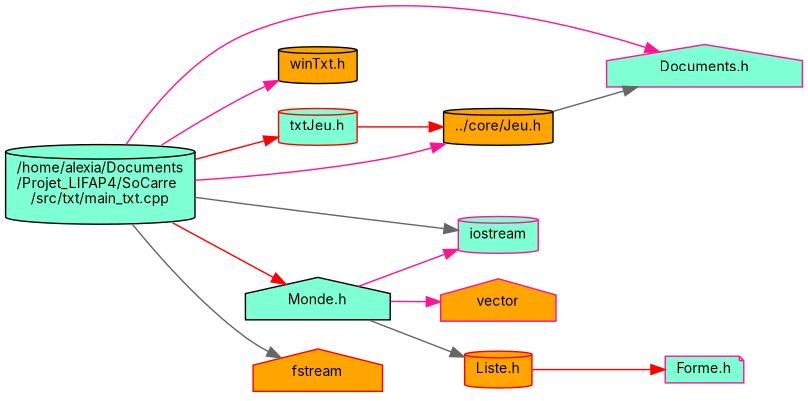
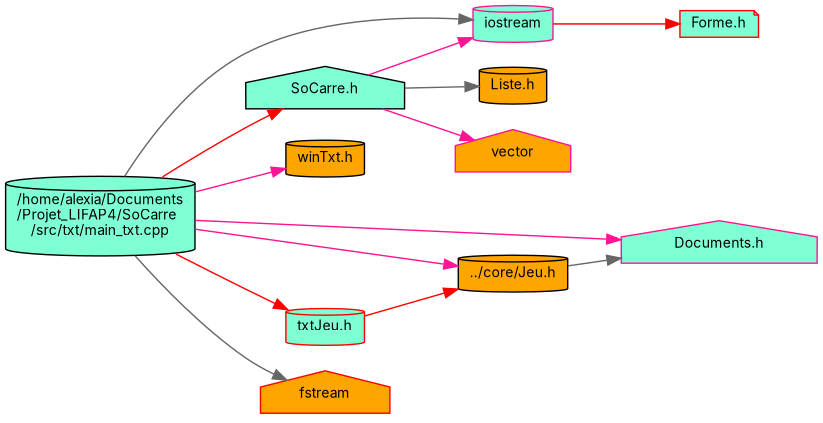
(318, 301) -> (325, 90)
(498, 370) -> (513, 86)
(592, 370) -> (609, 24)
(705, 370) -> (719, 24)
